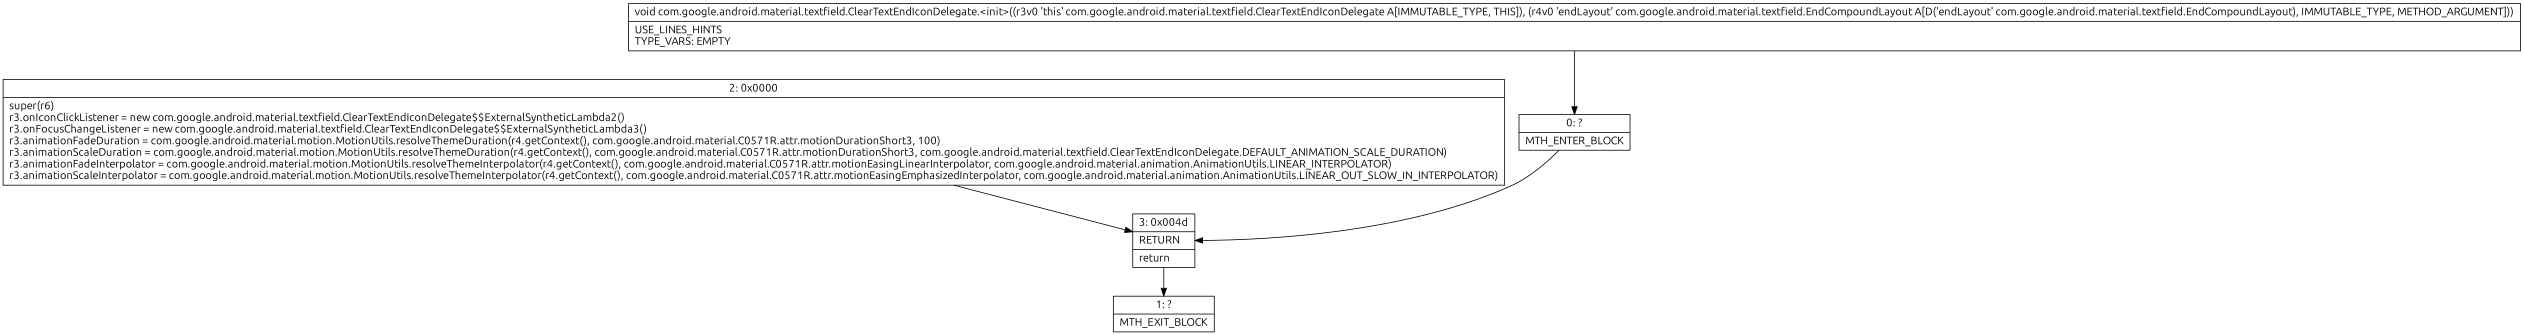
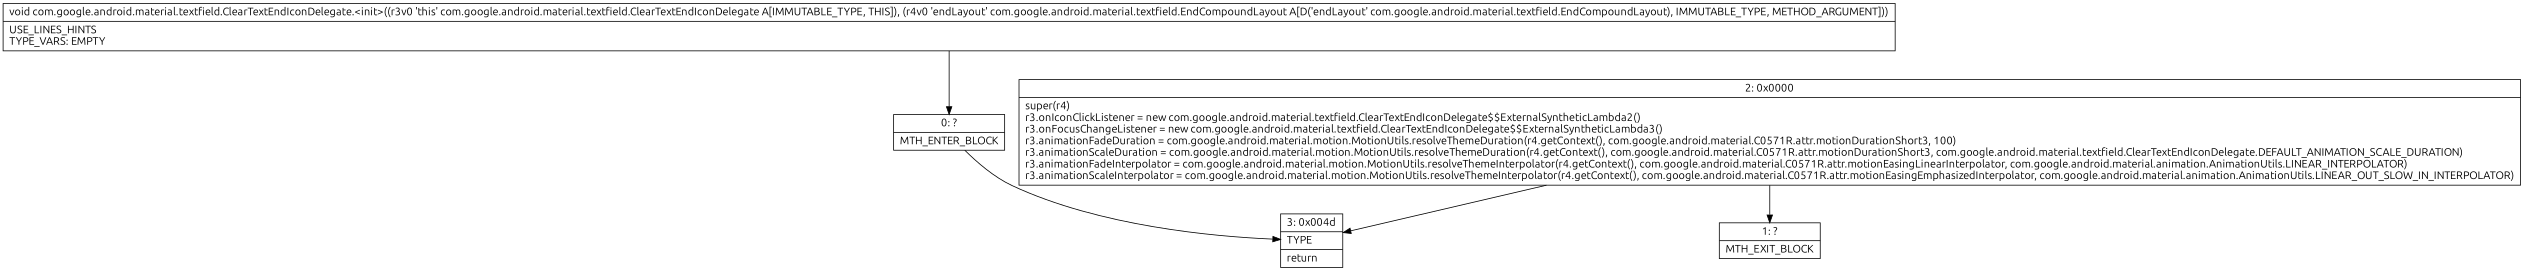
(32, 106) -> (1048, 106)
(1160, 240) -> (1300, 240)
(1164, 278) -> (1770, 200)
